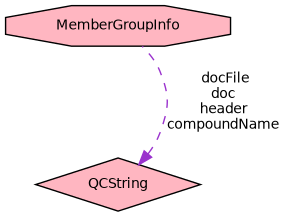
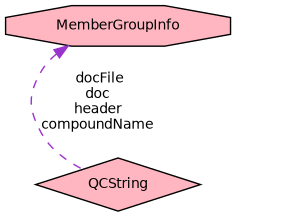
(167, 99) -> (34, 118)
